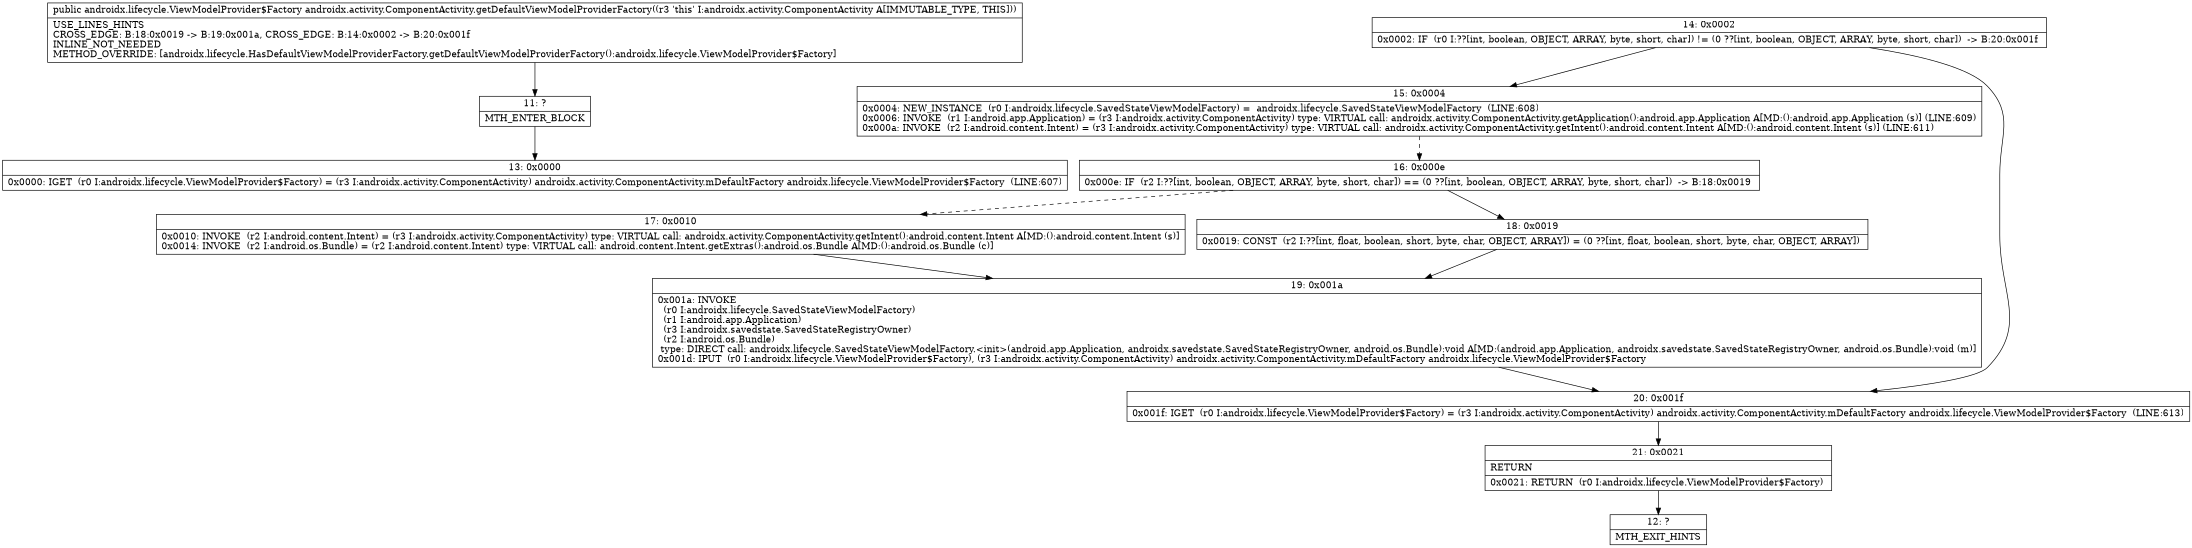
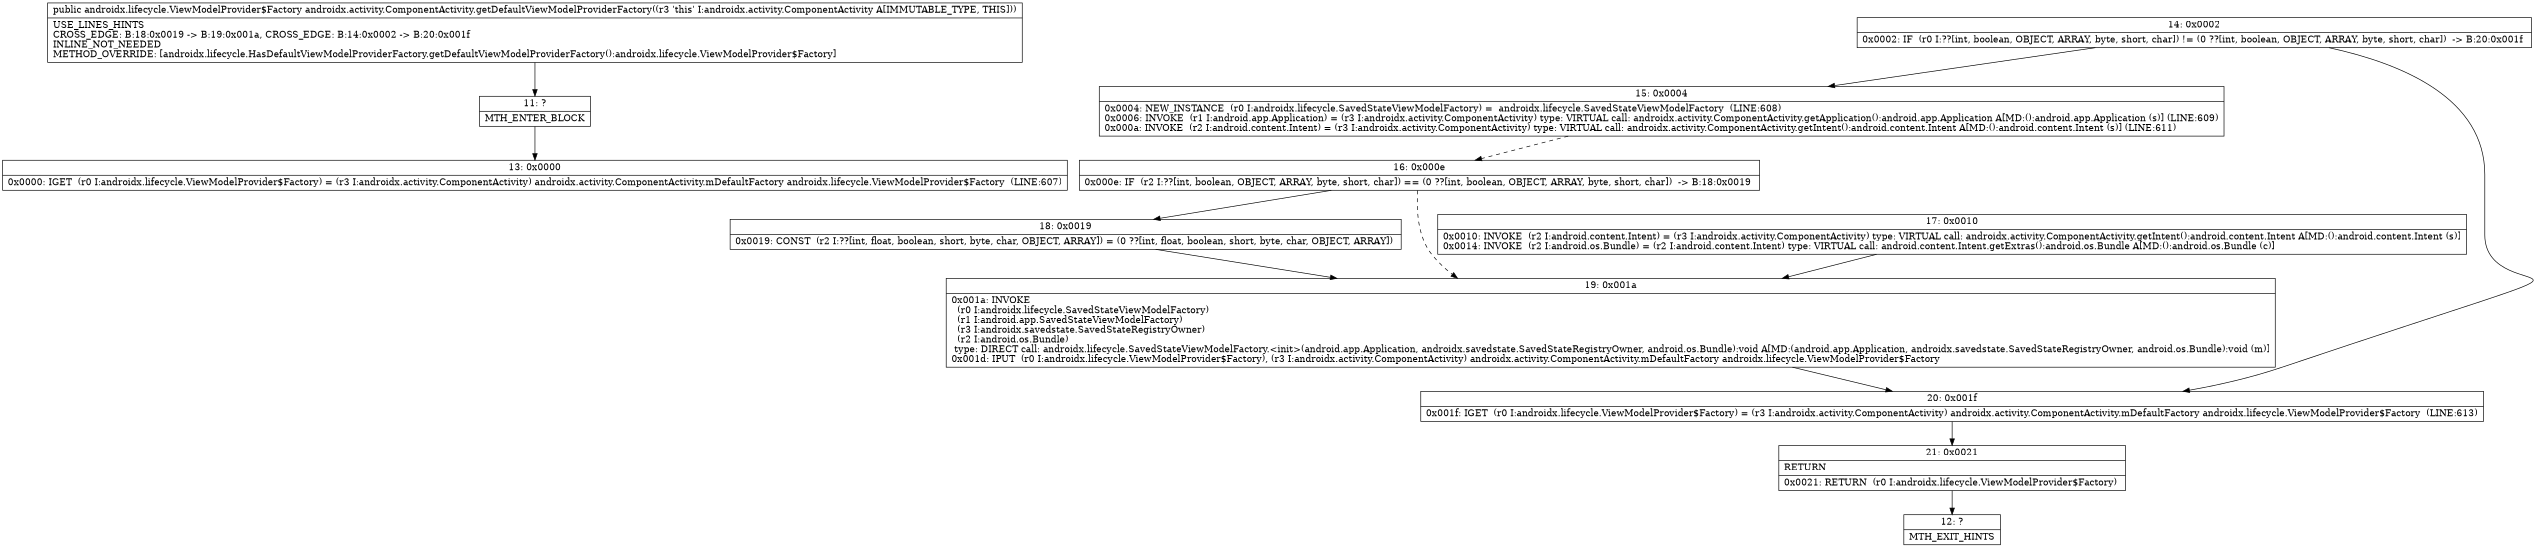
(1080, 202) -> (1423, 238)
(729, 320) -> (1067, 320)
